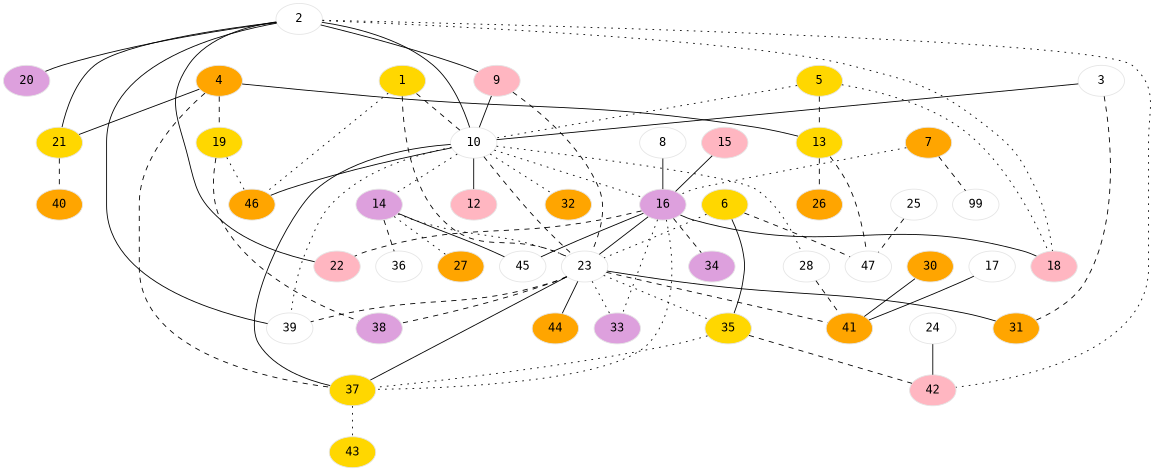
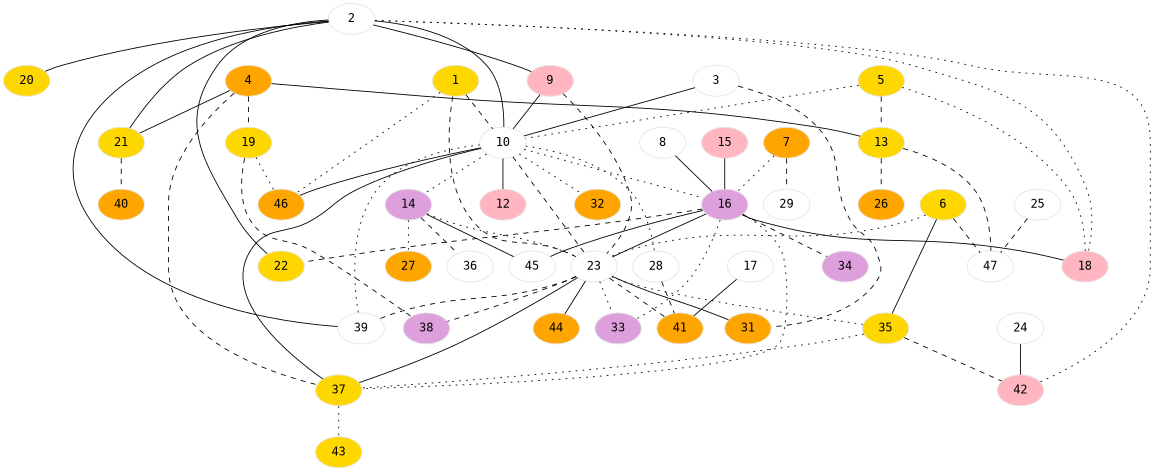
(27, 81) -> (27, 81)
(976, 205) -> (787, 205)
(337, 267) -> (281, 267)
(930, 267) -> none
